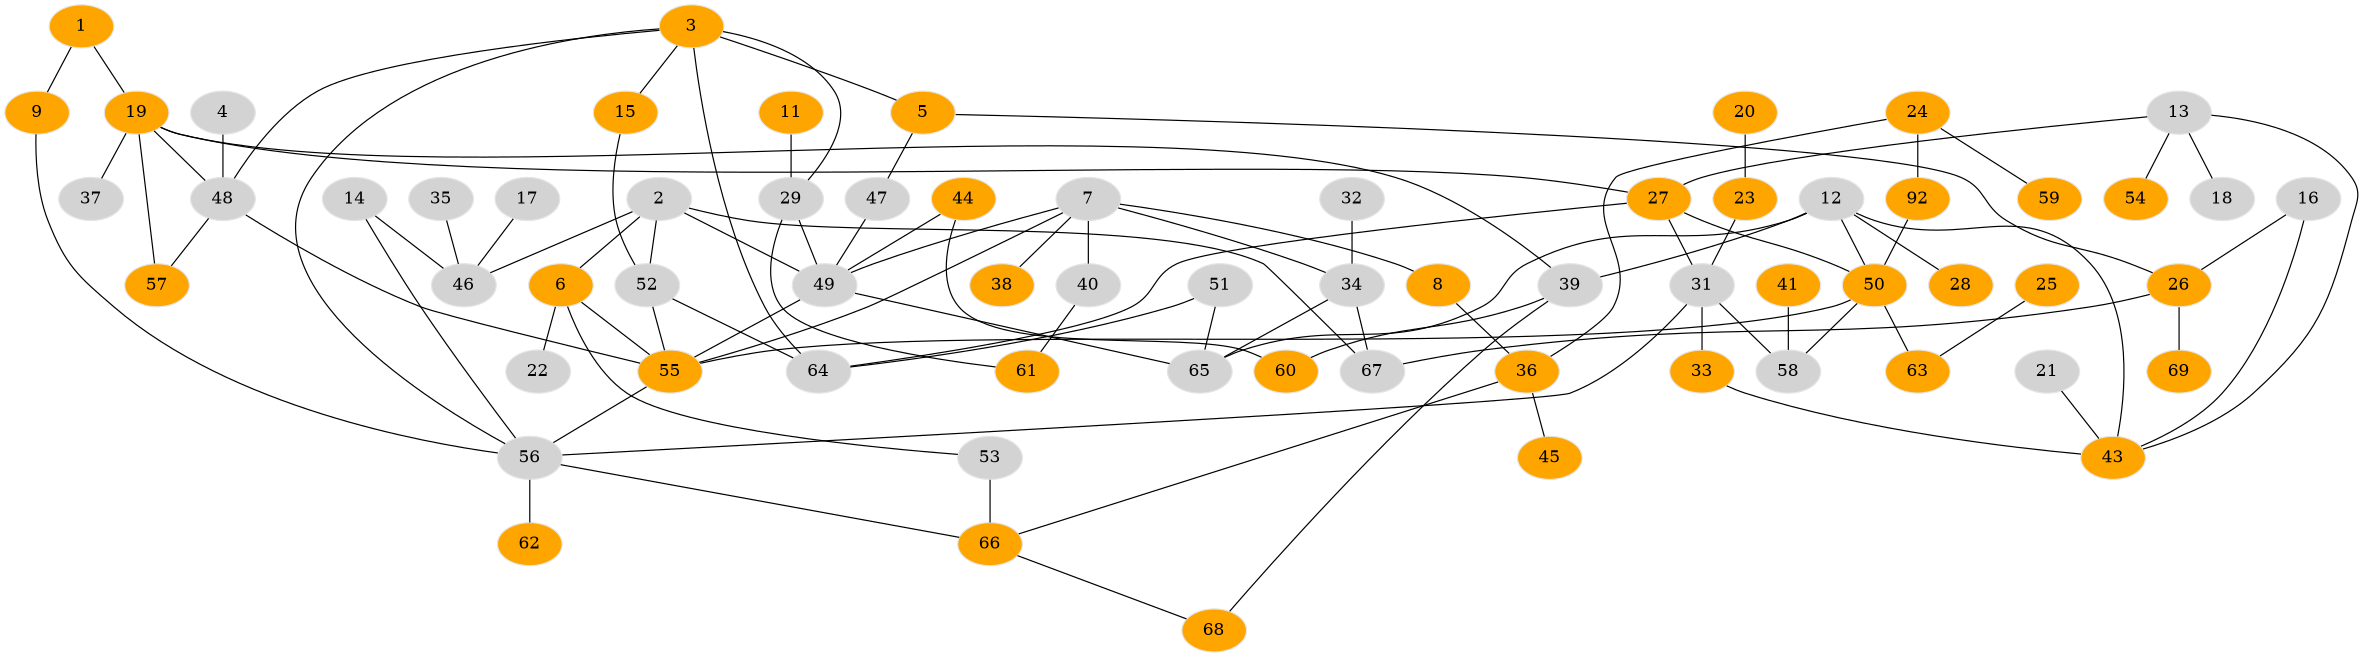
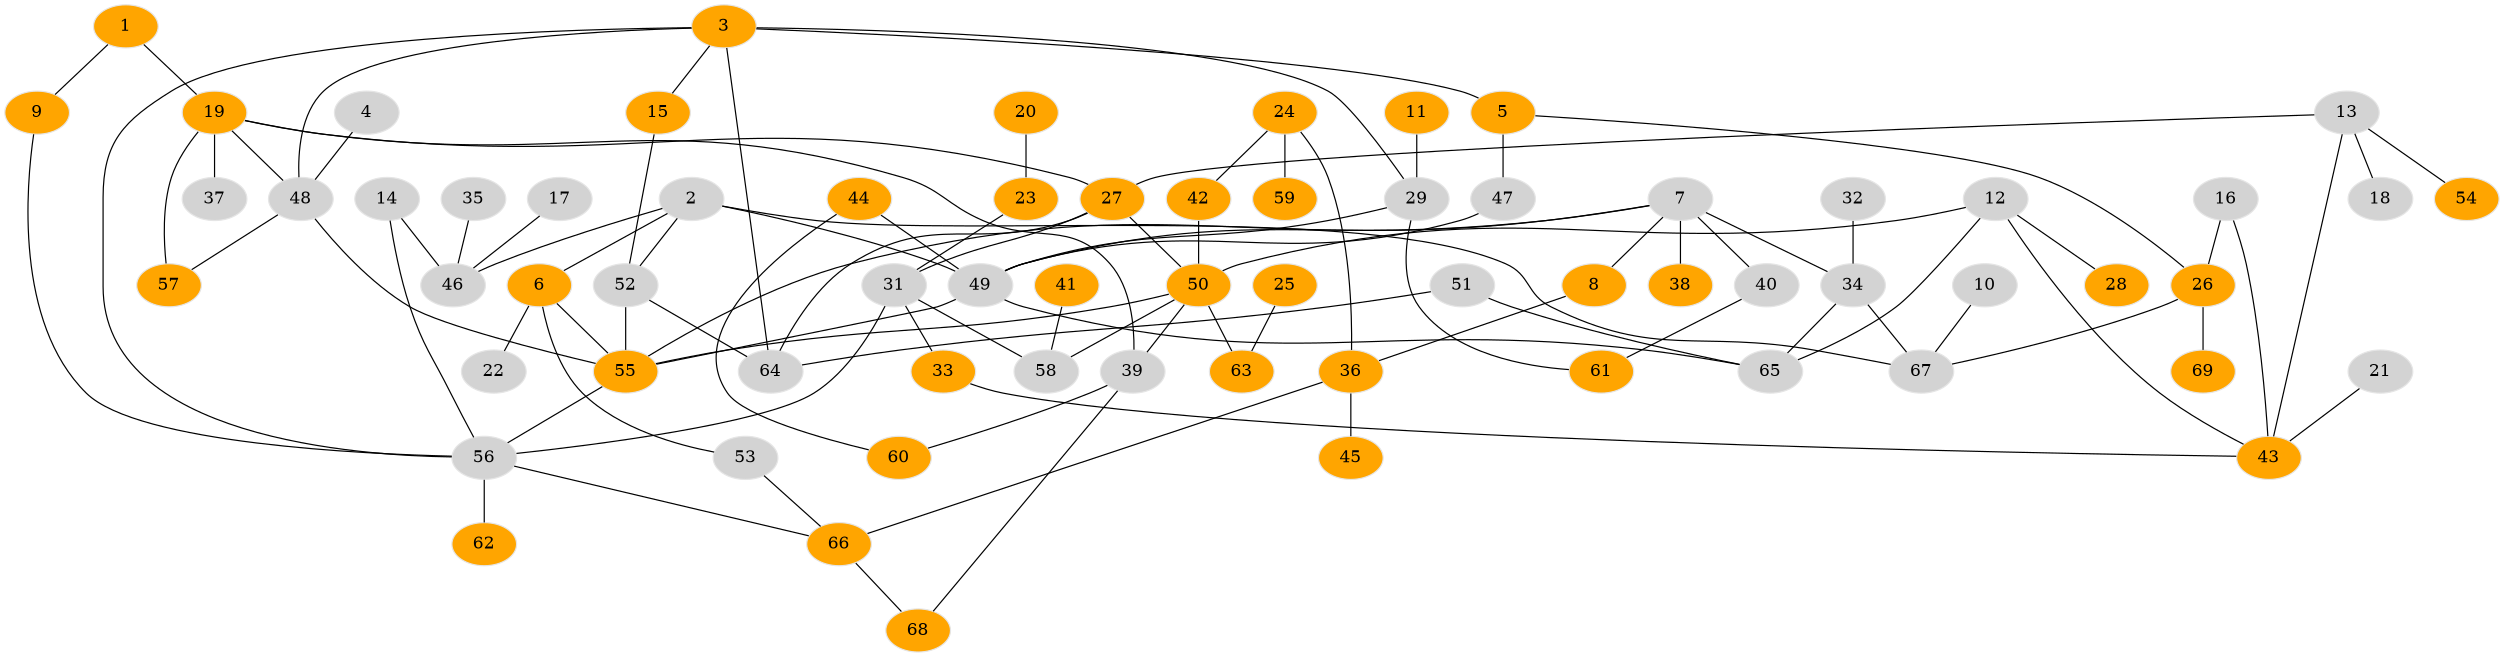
(1918, 199) -> (1199, 199)
(1704, 249) -> (1166, 328)
none -> (1985, 285)
